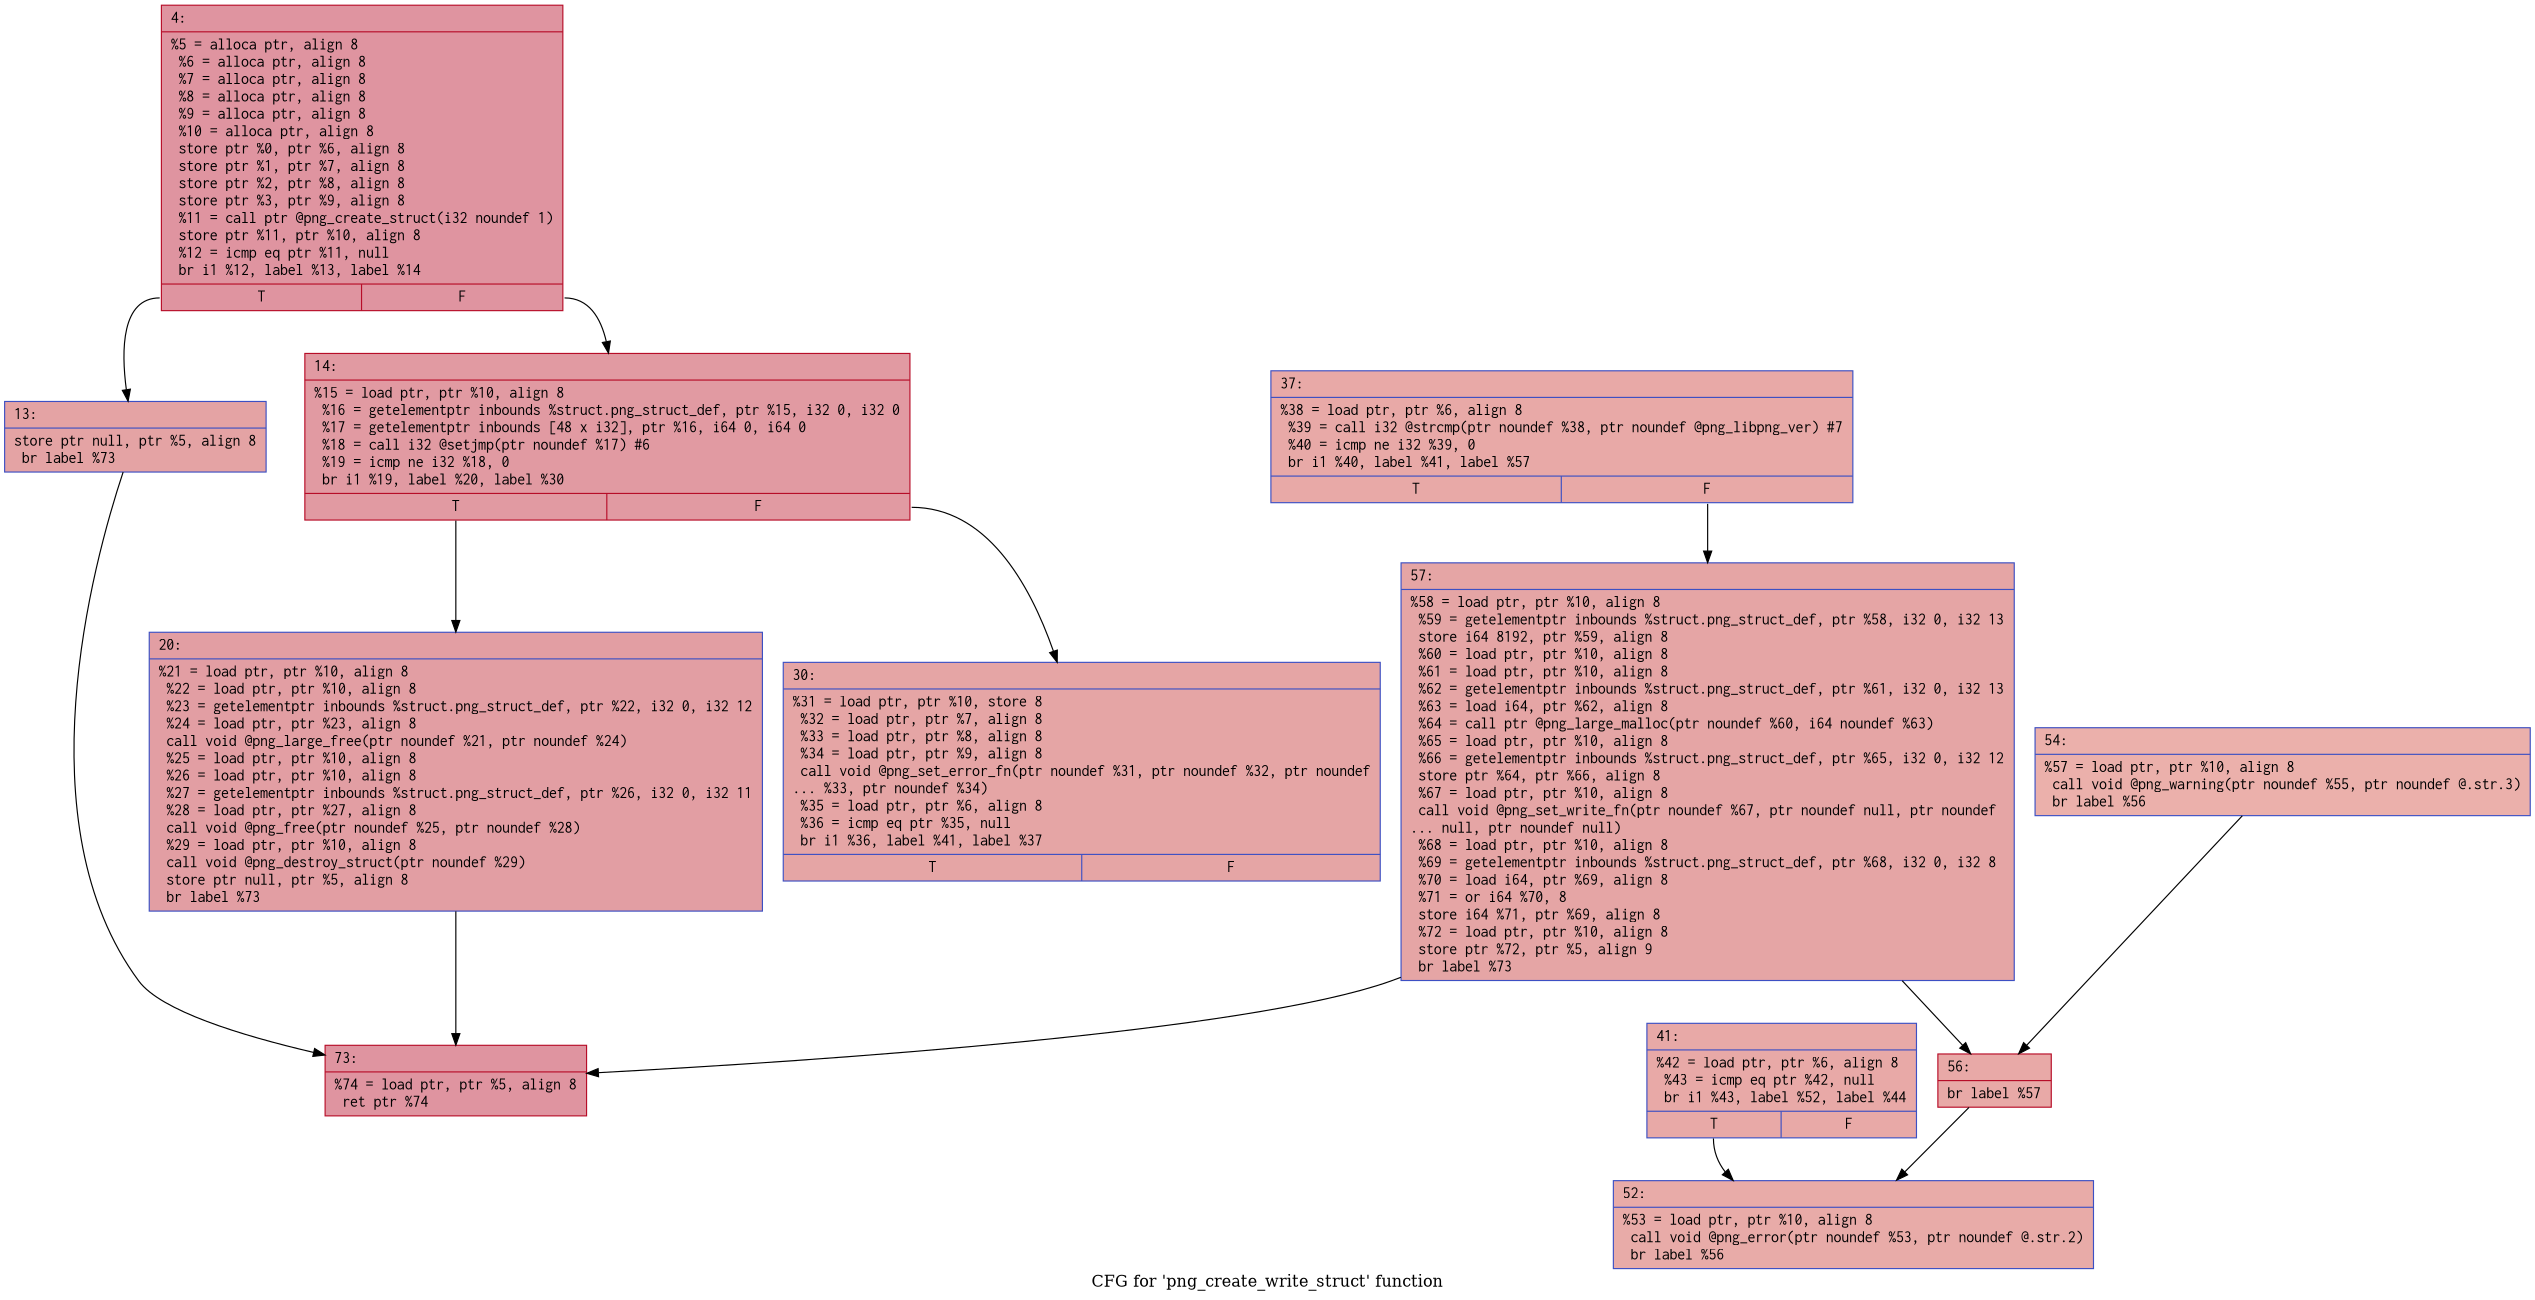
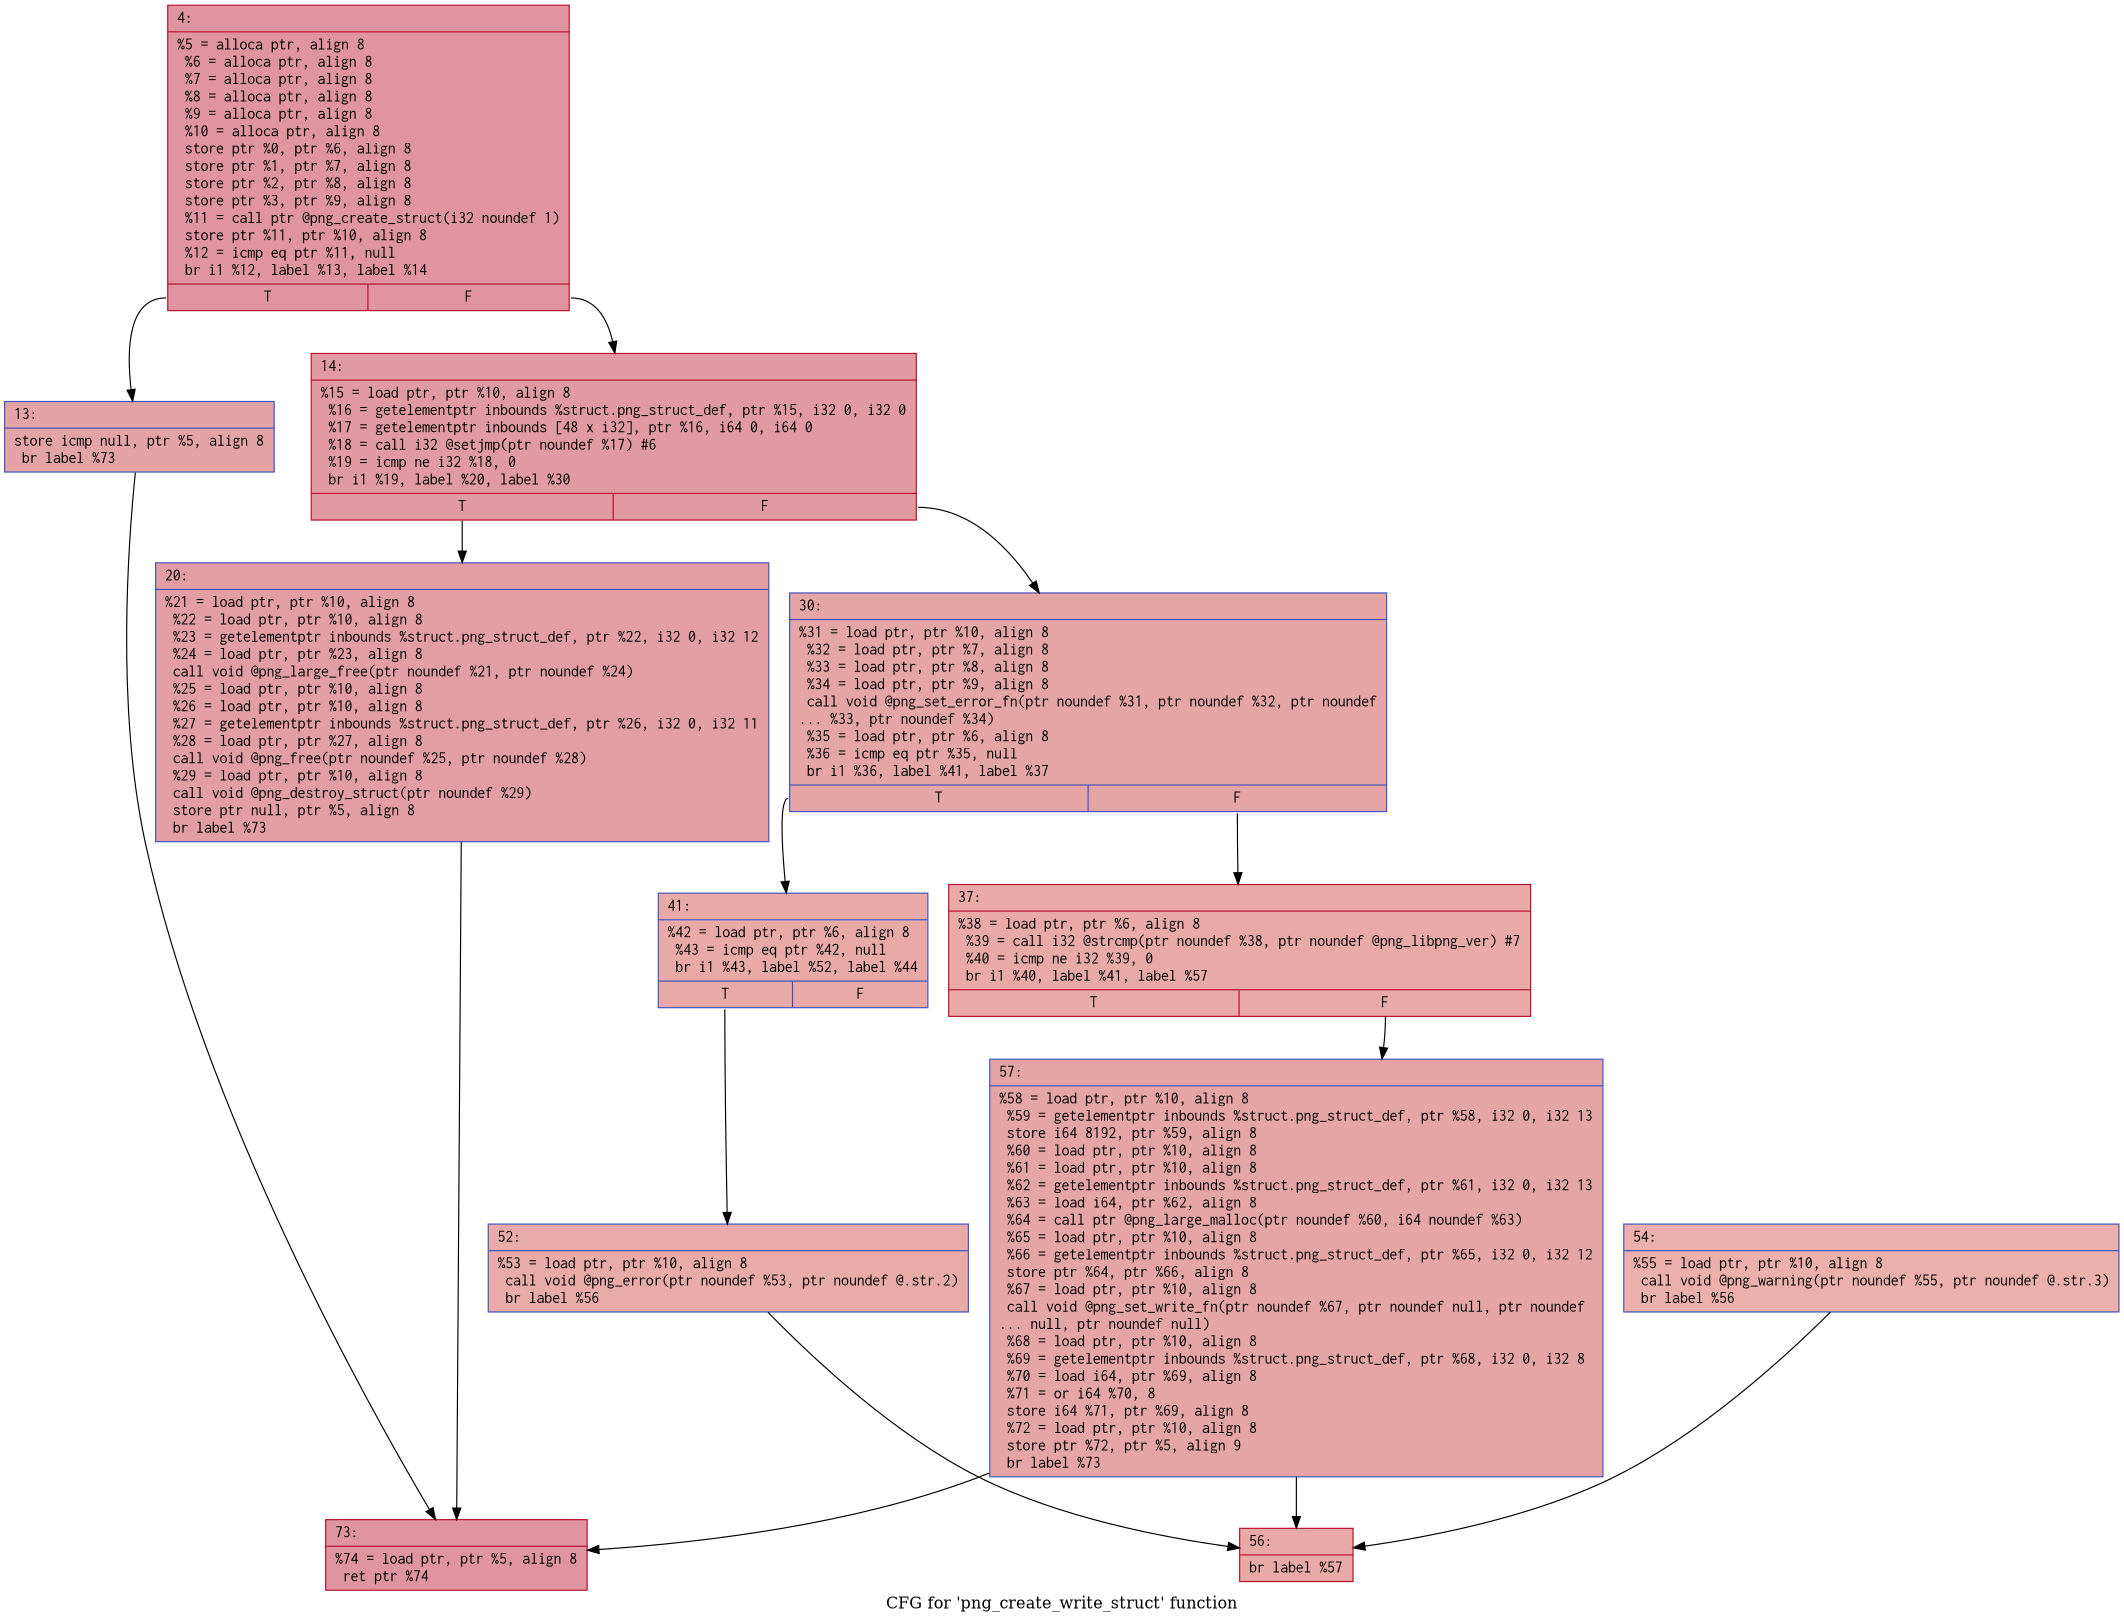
(1562, 437) -> (1240, 950)
(135, 441) -> (139, 441)
(918, 702) -> (924, 632)
(2170, 767) -> (1759, 1263)
none -> (782, 839)
none -> (1238, 843)
(1937, 1140) -> (963, 1469)
